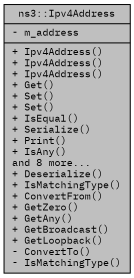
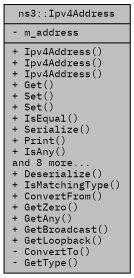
(67, 263) -> (46, 263)
